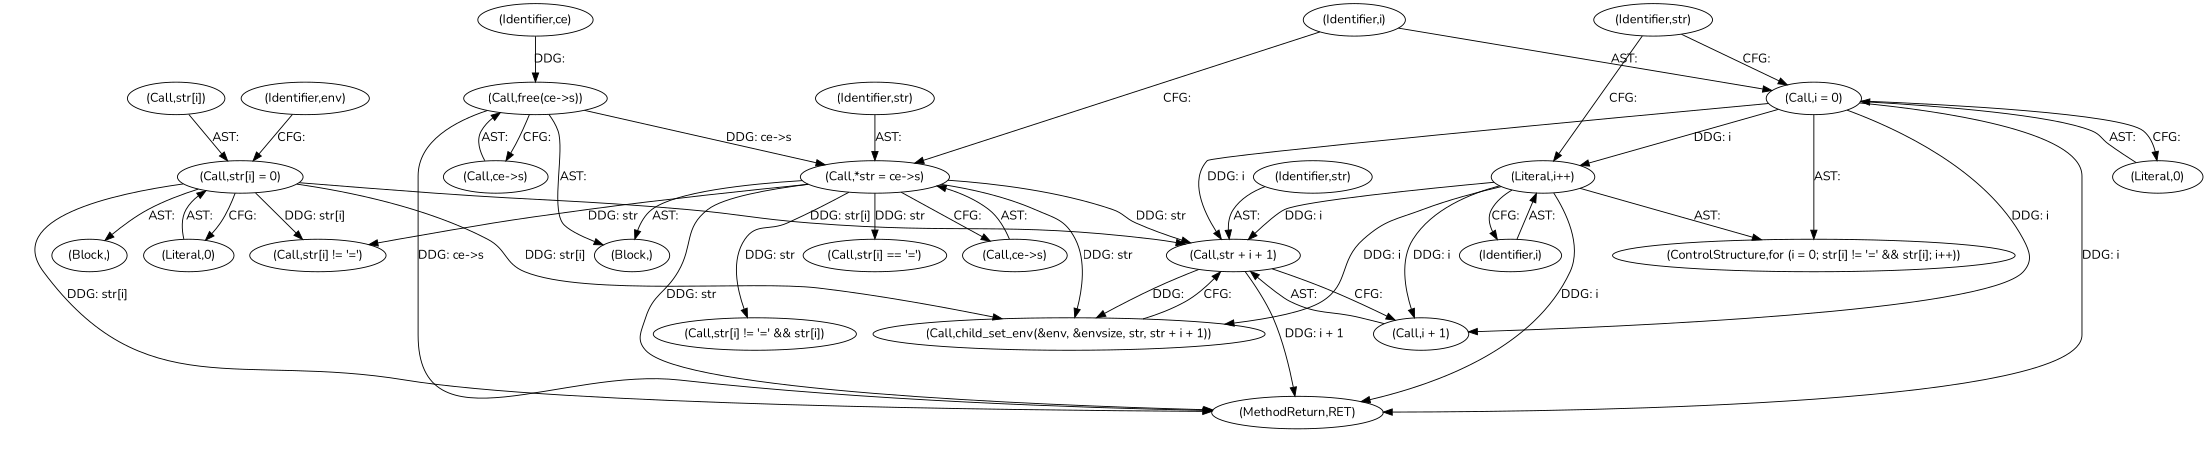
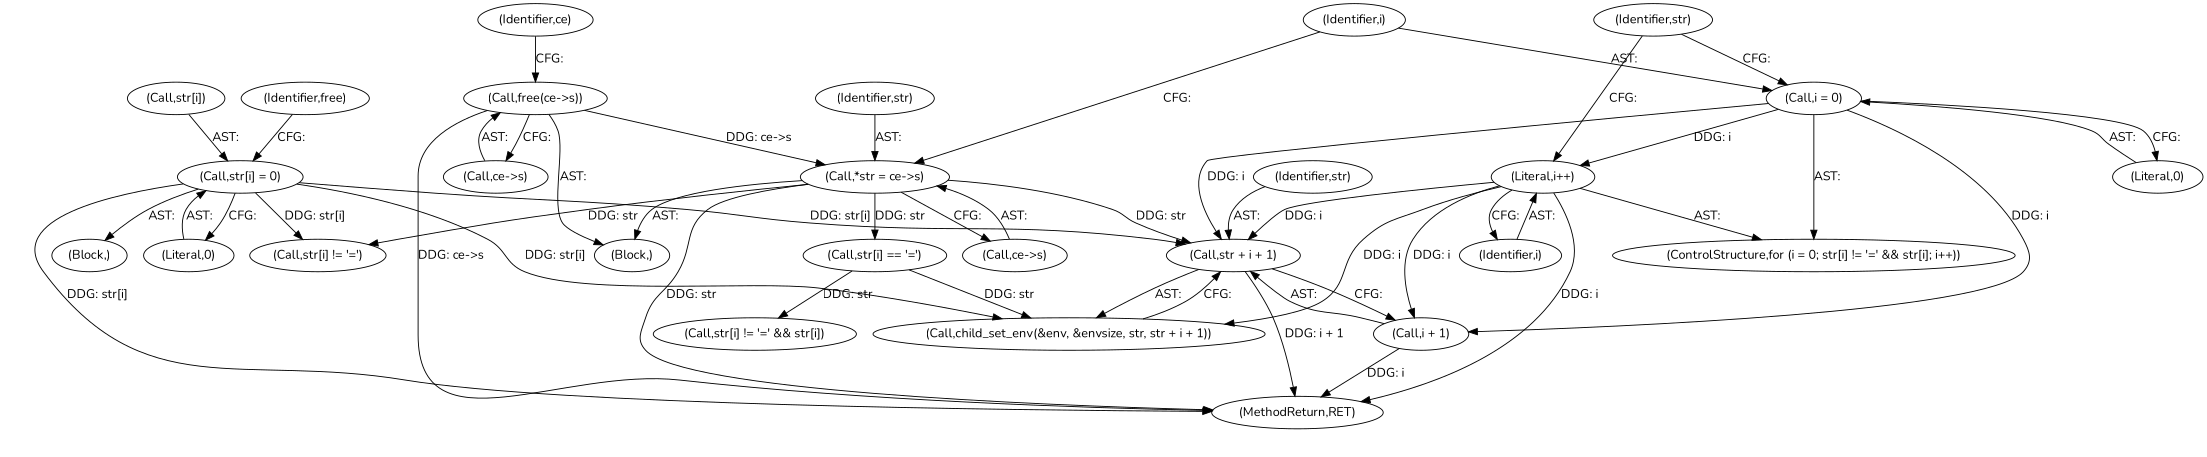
(551, 59) -> (551, 59)
(305, 98) -> (305, 98)
(1047, 214) -> (966, 292)
(763, 228) -> (816, 294)
(1170, 295) -> (1170, 295)
(1945, 385) -> (1364, 370)
